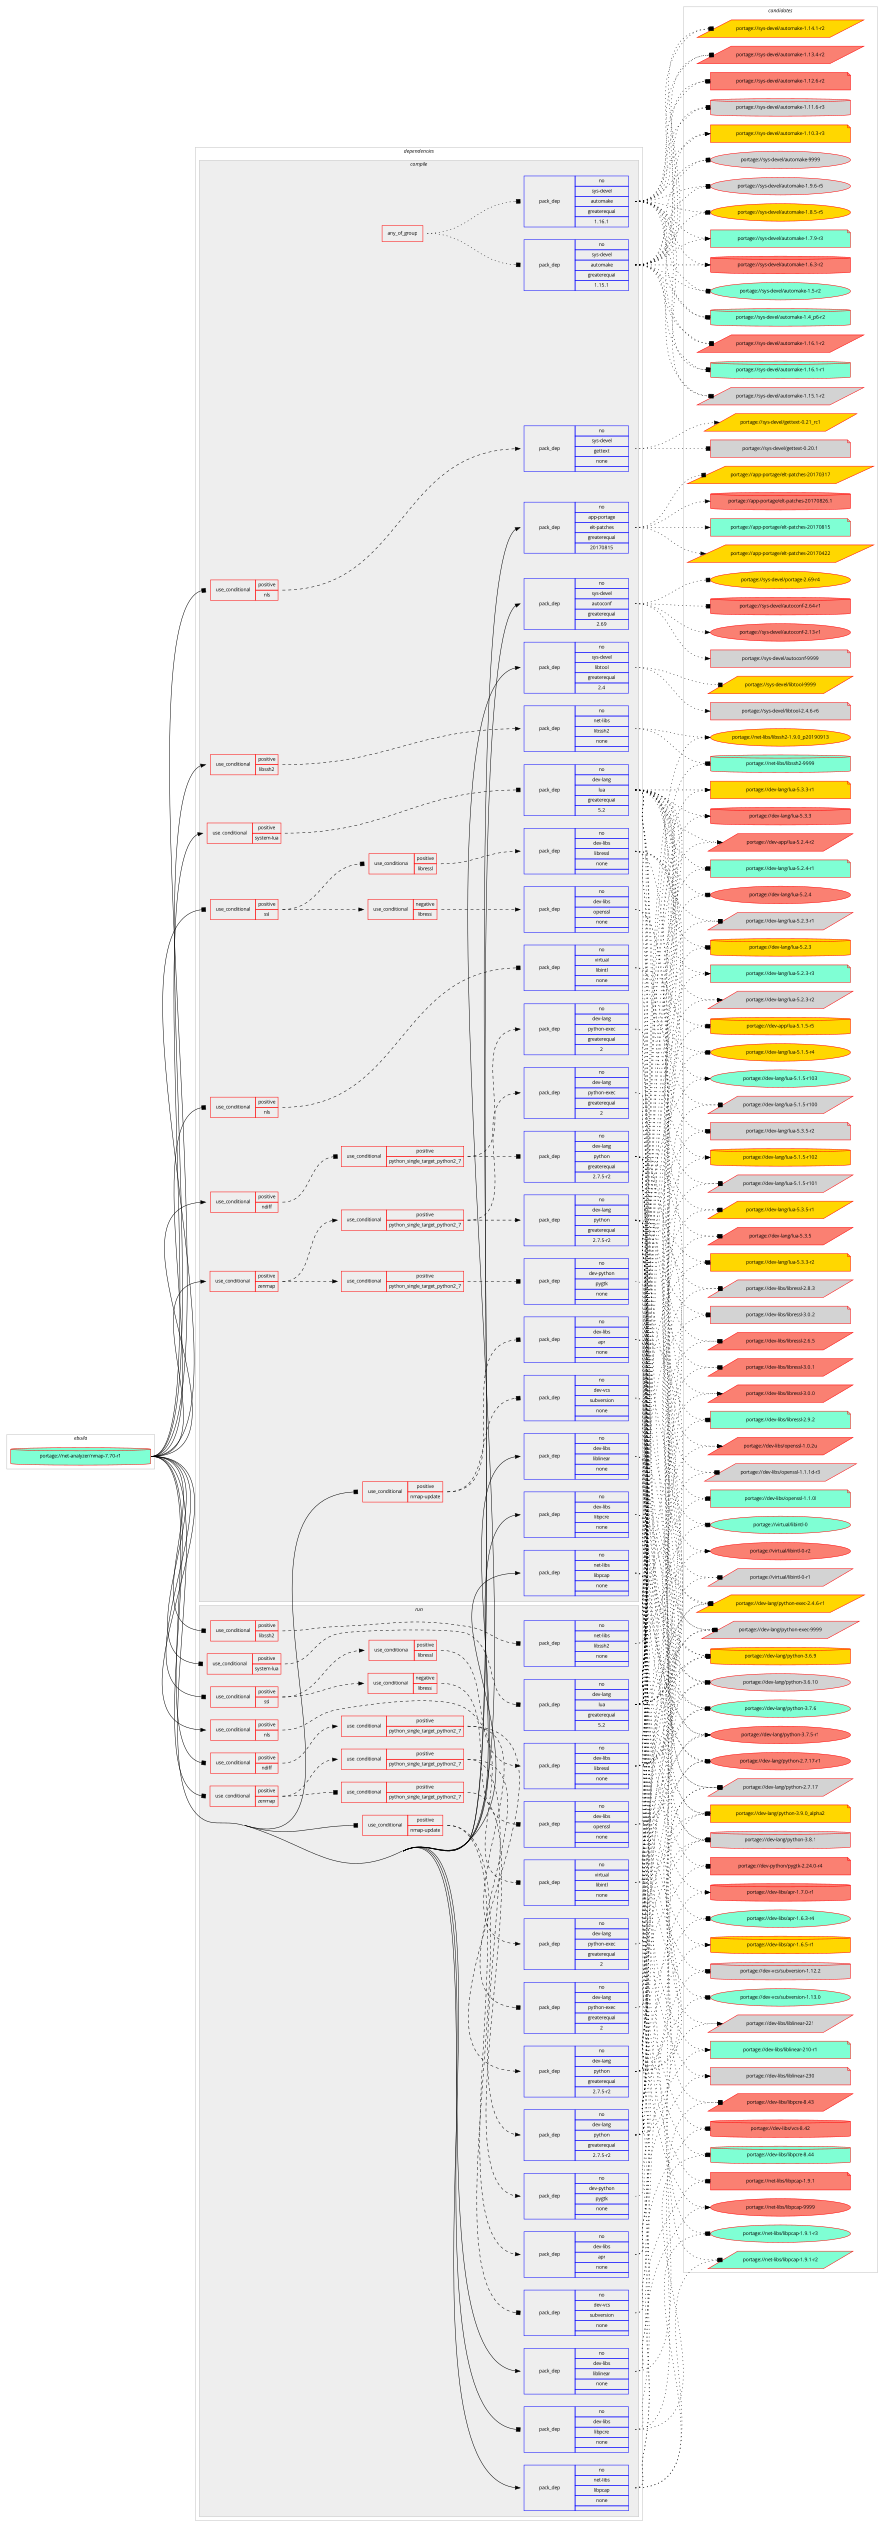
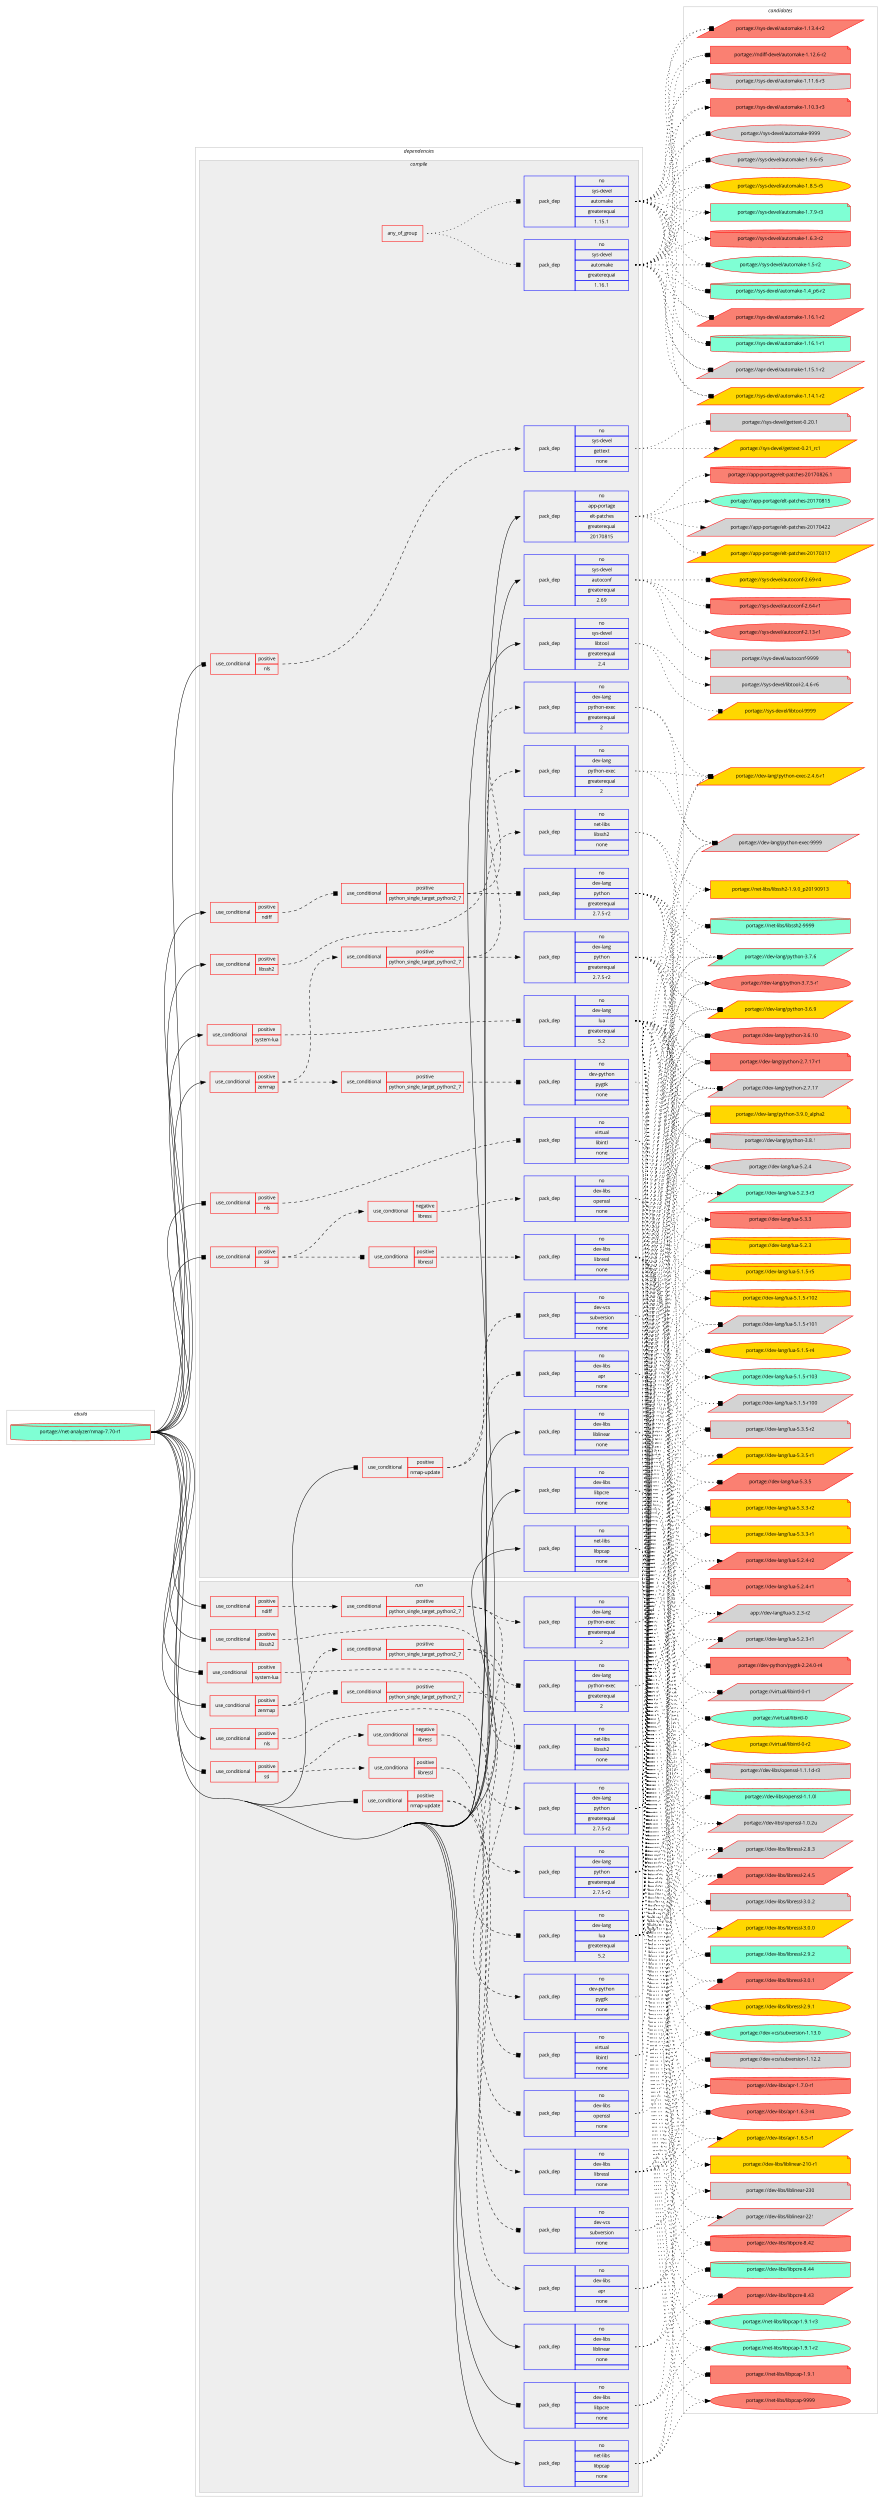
(780, 81) -> (780, 55)
(780, 134) -> (780, 107)
(780, 396) -> (780, 370)
(780, 527) -> (780, 501)
(780, 554) -> (780, 527)
(780, 580) -> (780, 580)
(780, 737) -> (780, 890)
(780, 842) -> (780, 1561)
(780, 869) -> (780, 1587)
(780, 895) -> (780, 1167)
(780, 974) -> (780, 1193)
(780, 1000) -> (780, 1613)
(780, 1026) -> (780, 1272)
(780, 1341) -> (780, 1876)
(780, 1394) -> (780, 1928)
(780, 1446) -> (780, 1823)
(780, 1472) -> (780, 1771)
(780, 1499) -> (780, 1797)
(780, 1551) -> (780, 1745)
(780, 1656) -> (780, 1010)
(780, 1682) -> (780, 1036)
(780, 1709) -> (780, 957)
(780, 1761) -> (780, 1062)
(780, 1919) -> (780, 2112)
(780, 1945) -> (780, 2138)
none -> (780, 2007)
(780, 2050) -> (780, 2165)
(780, 2129) -> (780, 2243)
(780, 2260) -> (780, 2348)
